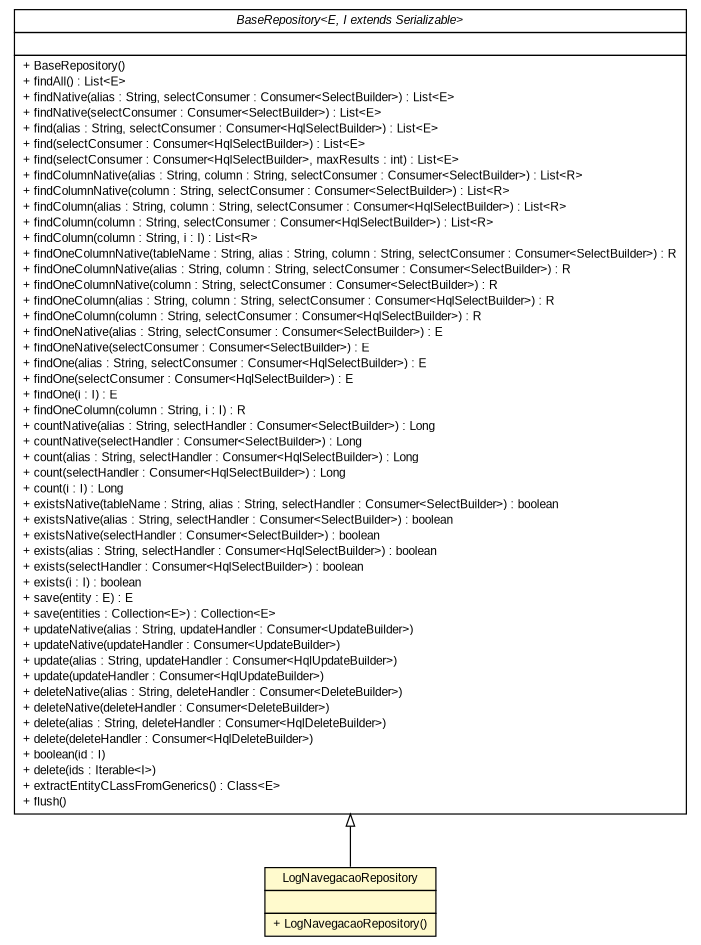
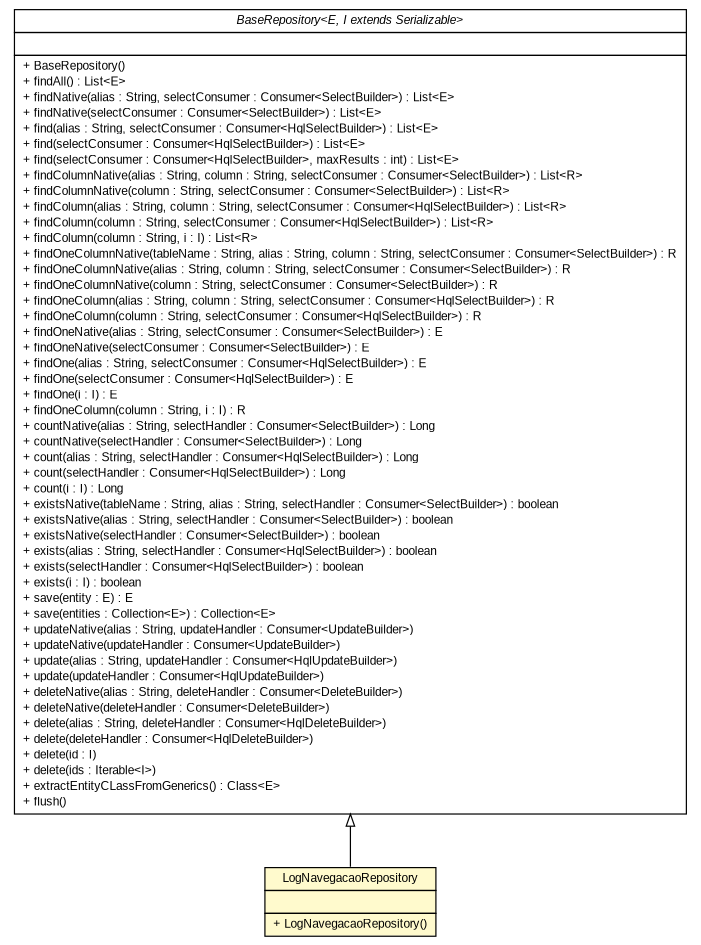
(64, 755) -> (60, 755)
